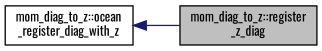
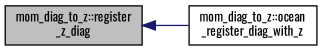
(163, 25) -> (172, 25)
